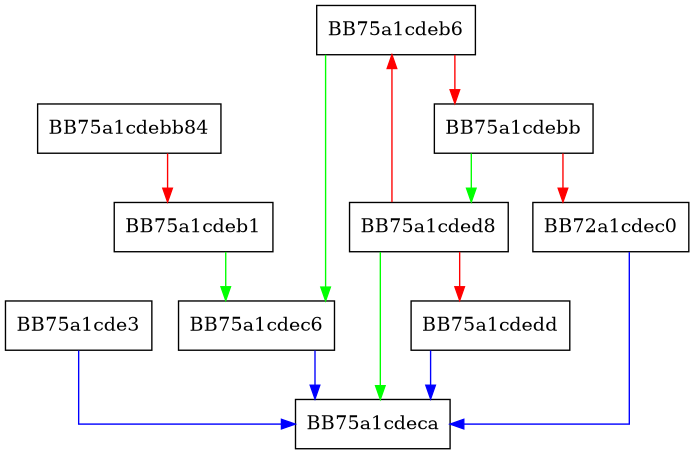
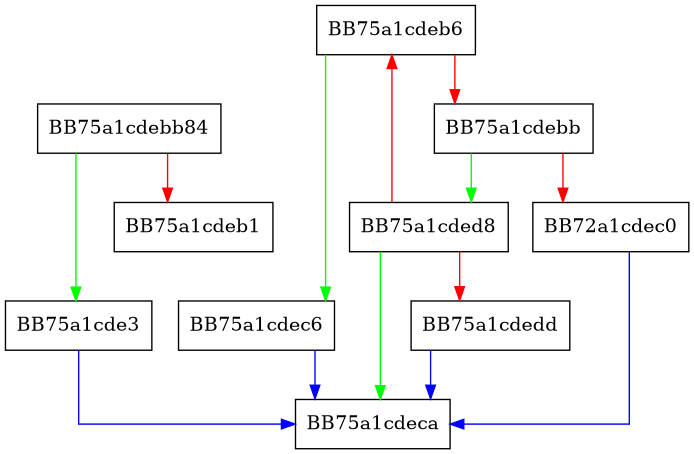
none -> (76, 220)
(226, 269) -> none
